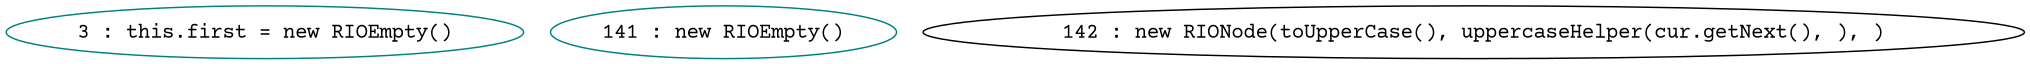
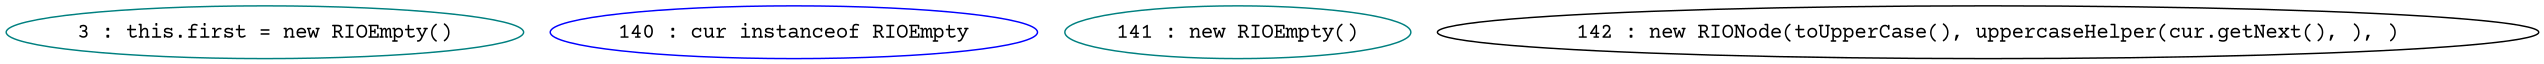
none -> (794, 32)
